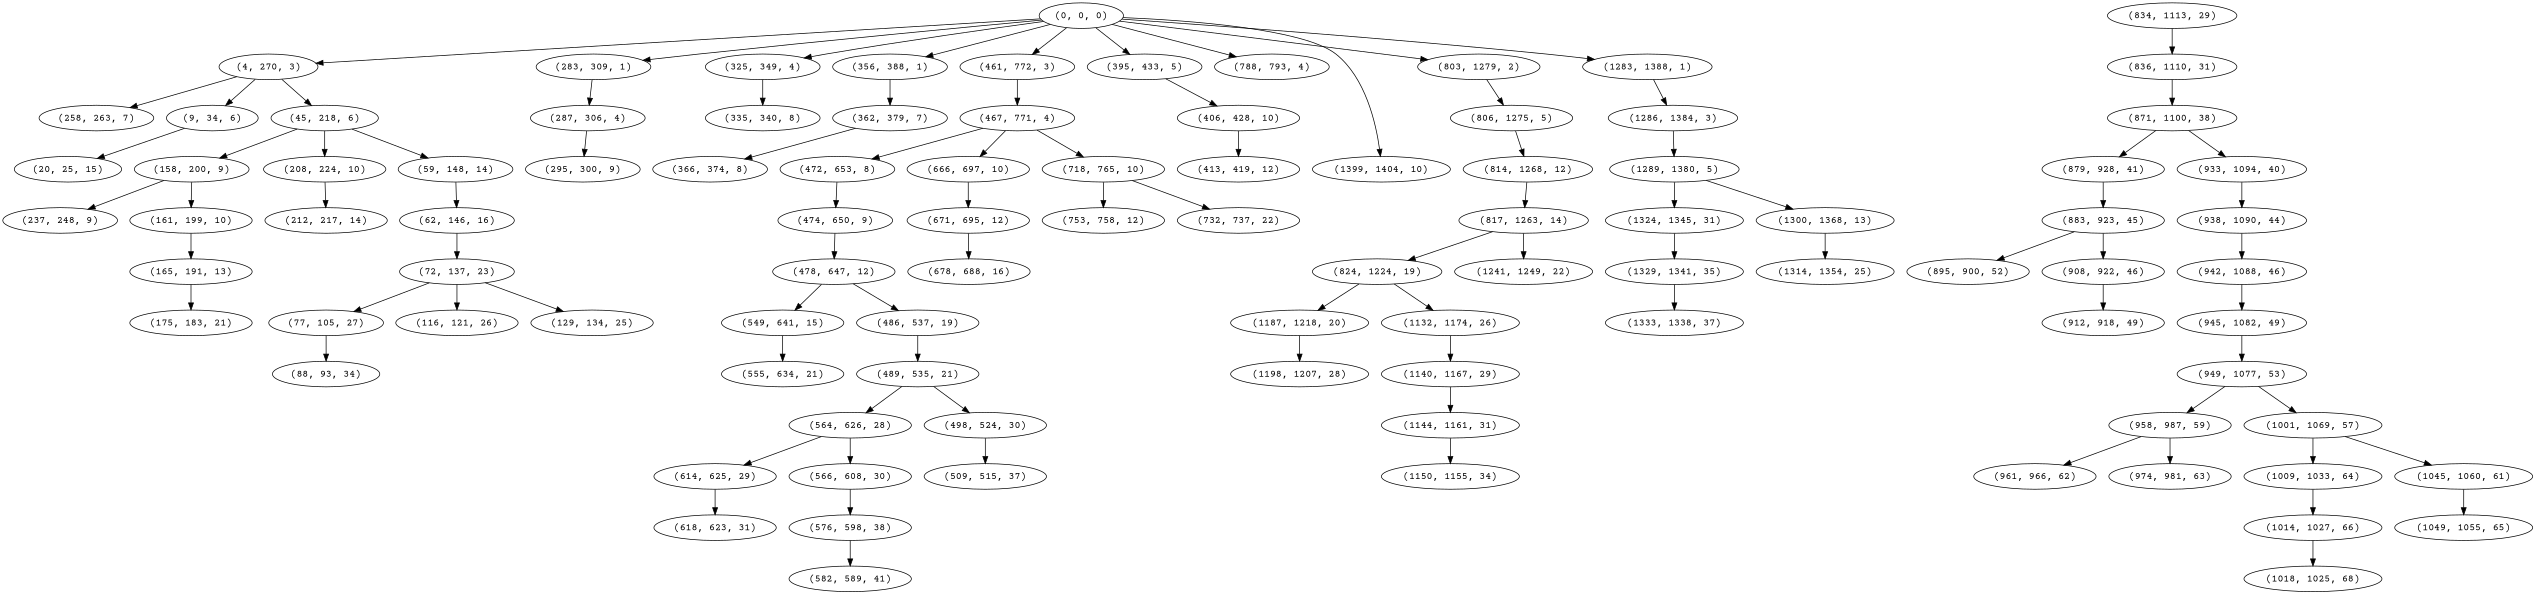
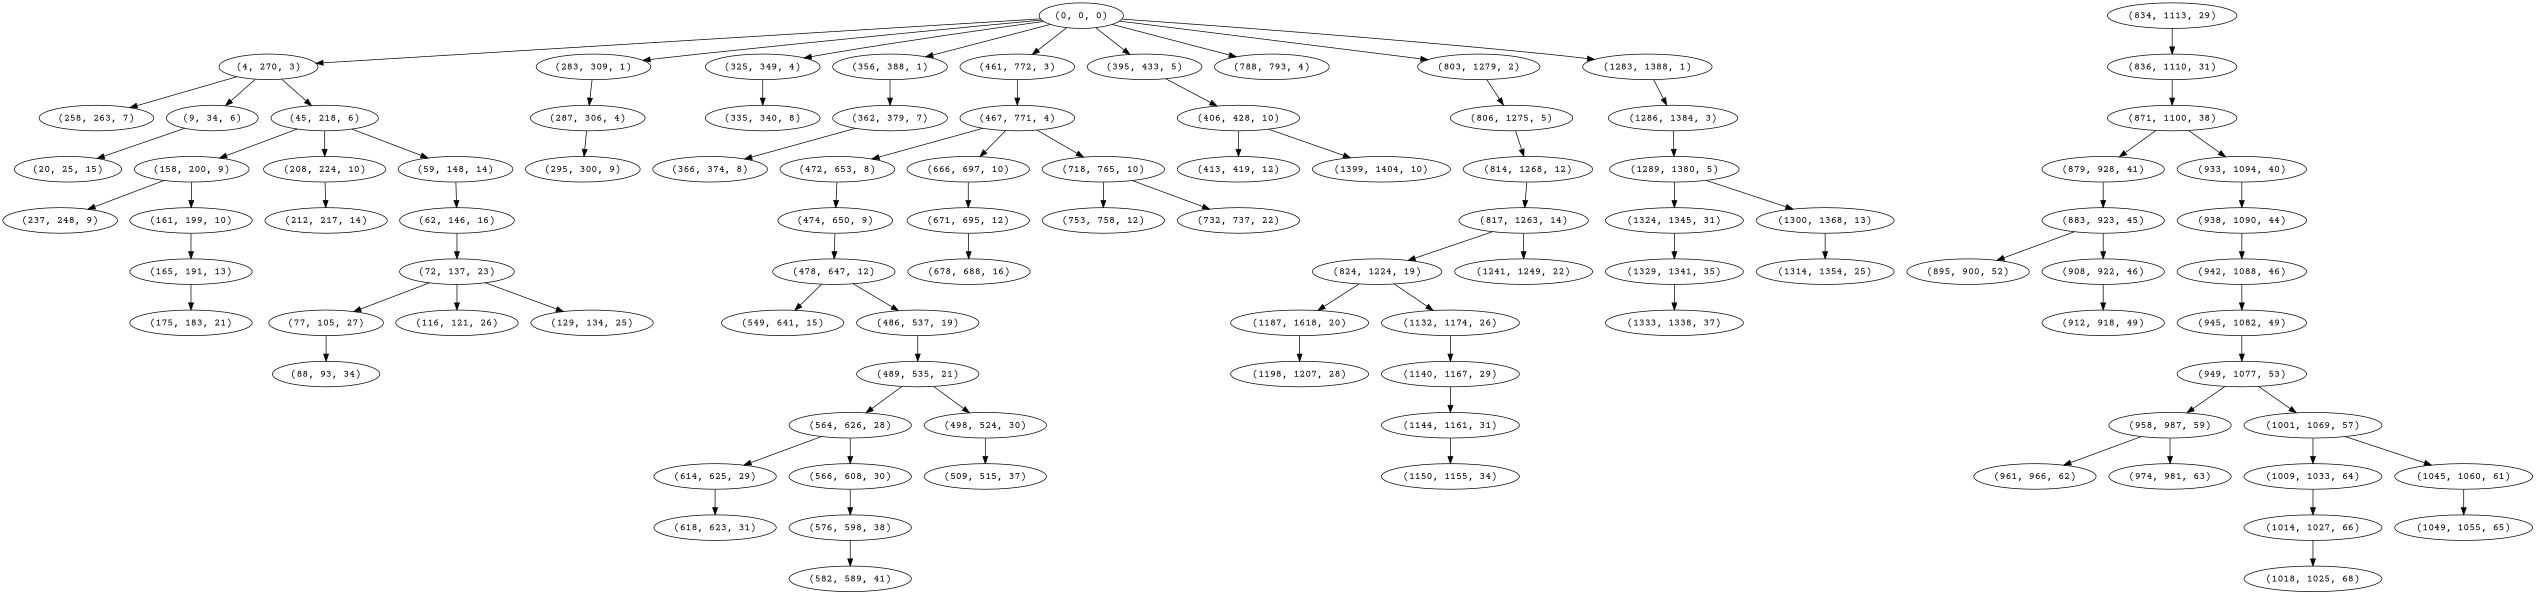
(1292, 37) -> (1306, 142)
(1300, 323) -> (1300, 323)
(783, 374) -> none
